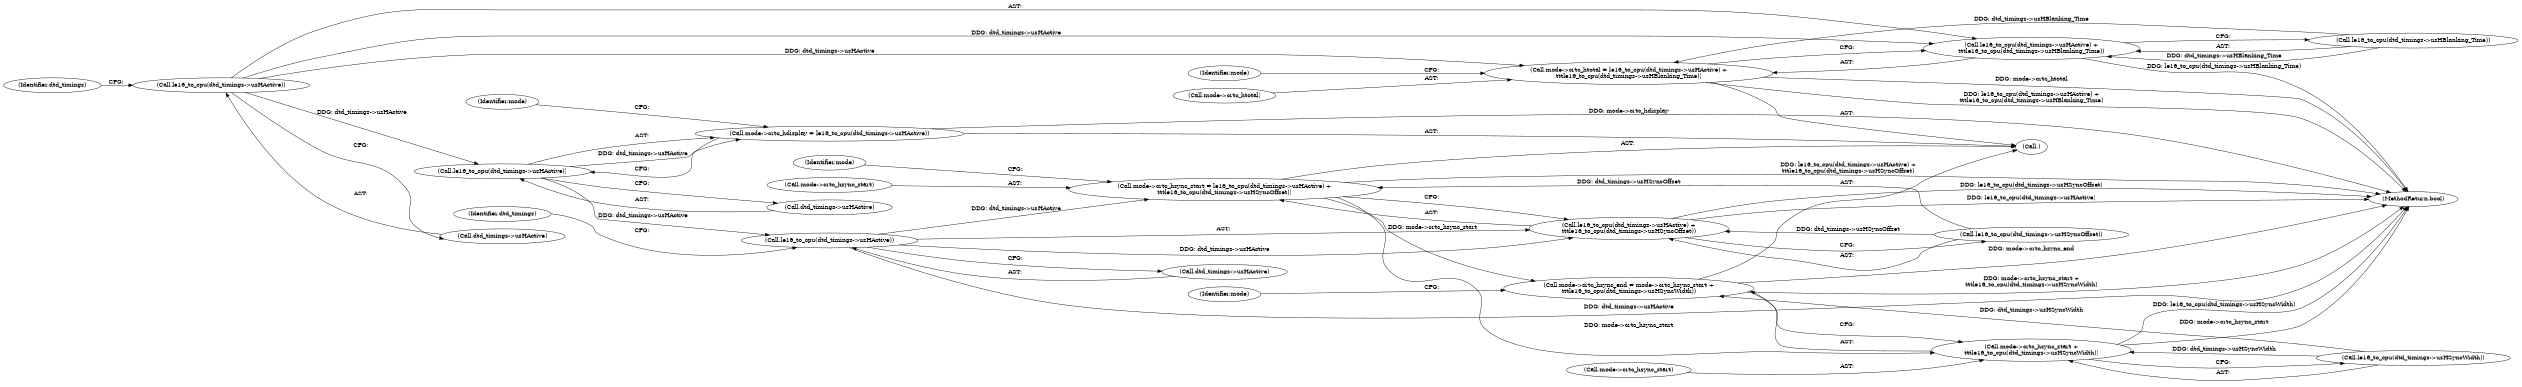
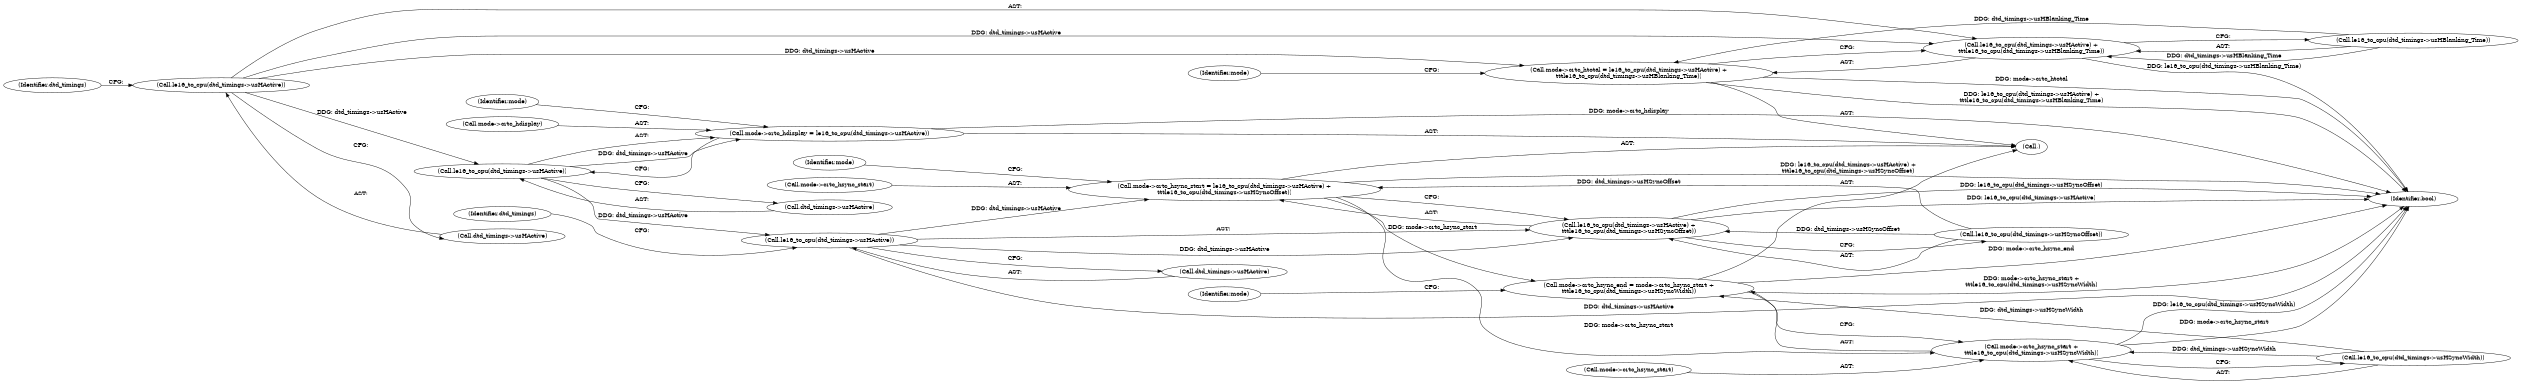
(1224, 96) -> none
none -> (502, 124)
(2413, 199) -> (2413, 199)
